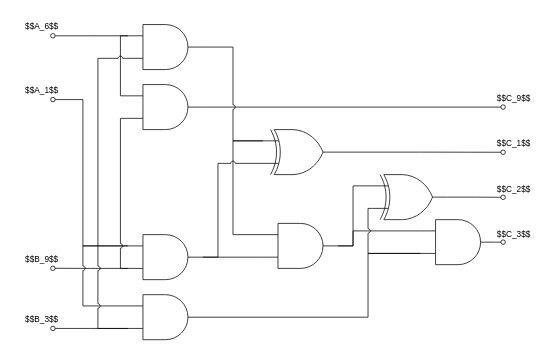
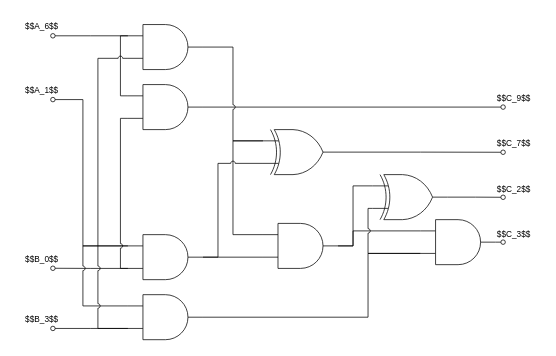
(514, 144) -> (514, 144)
(42, 259) -> (42, 259)
